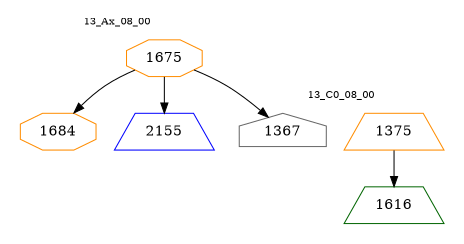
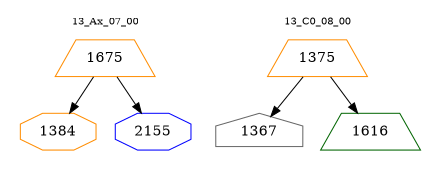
(117, 22) -> (106, 22)
(164, 58) -> (105, 58)
(237, 93) -> (290, 93)
(58, 132) -> (58, 132)
(164, 132) -> (153, 132)
